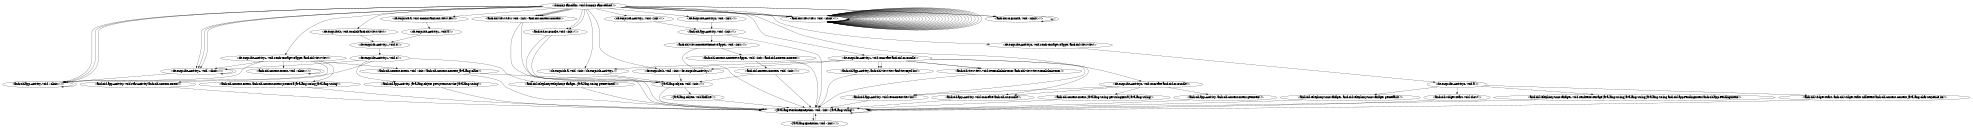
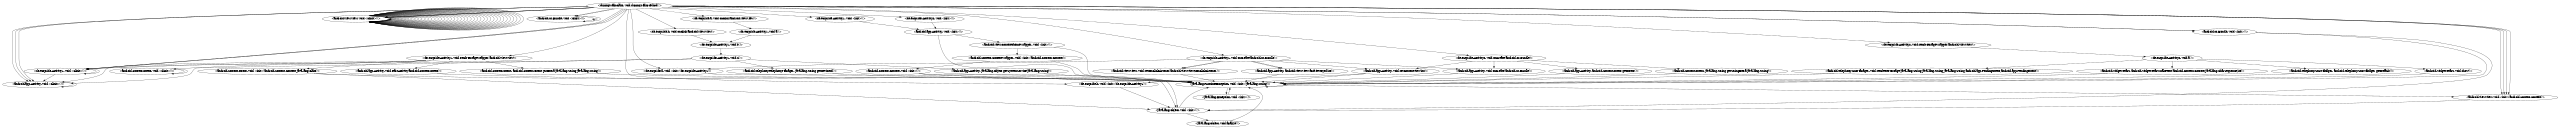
(779, 65) -> (1252, 78)
(618, 77) -> (1867, 91)
